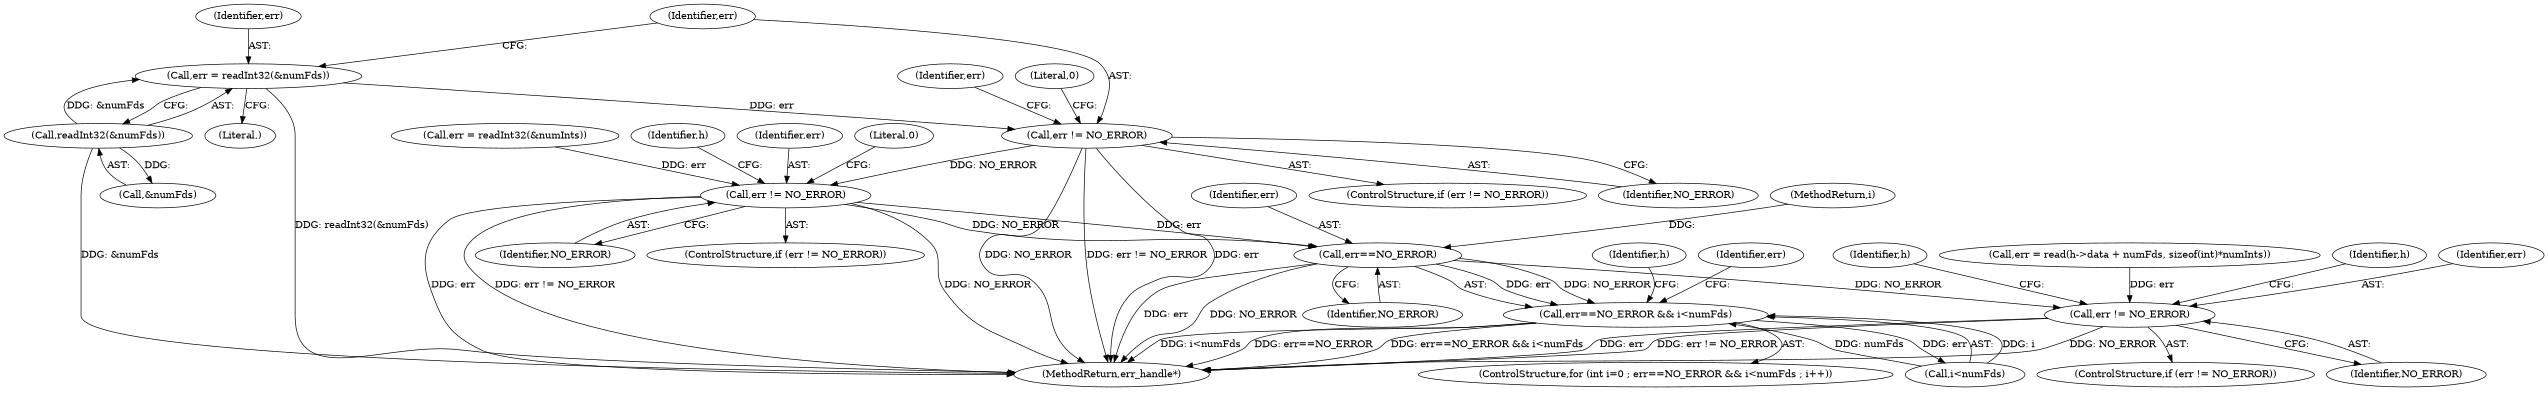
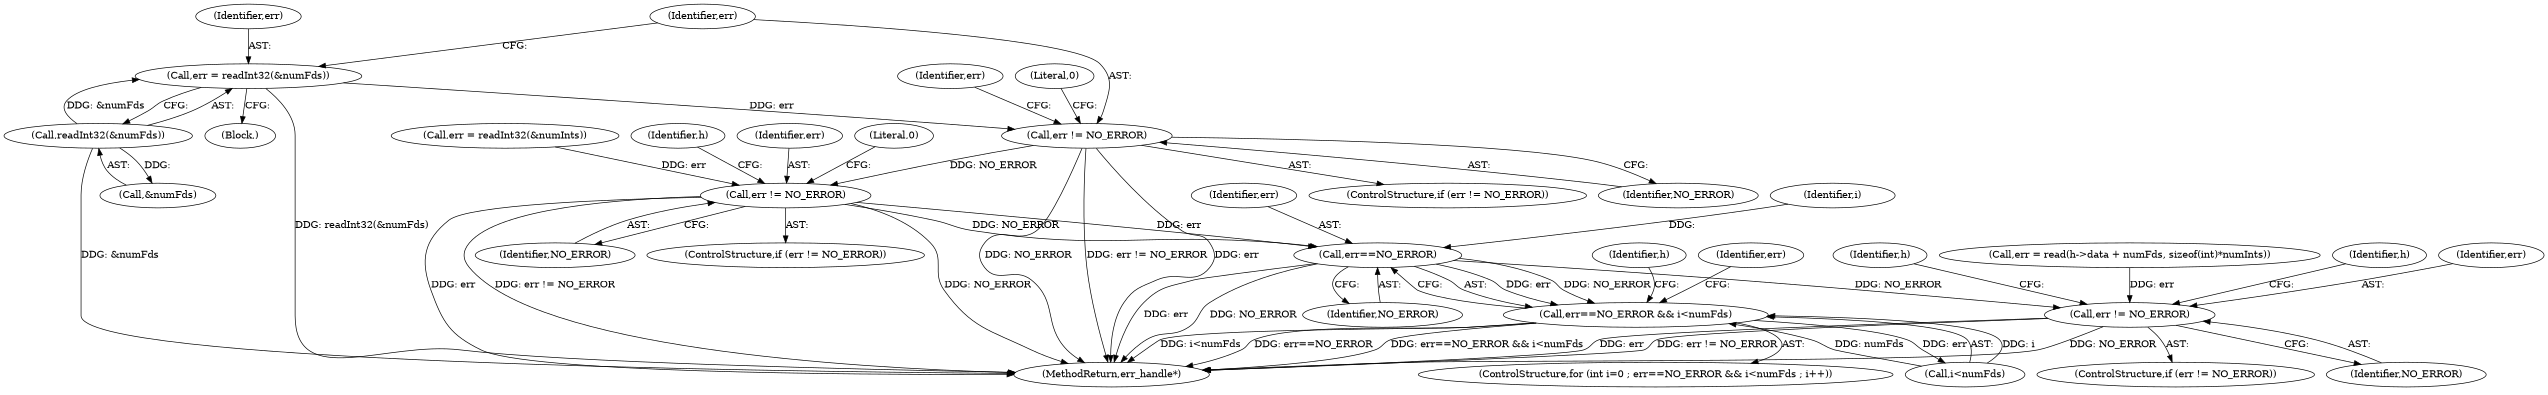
(240, 136) -> (240, 136)
(1833, 196) -> (1833, 196)
none -> (1457, 300)
